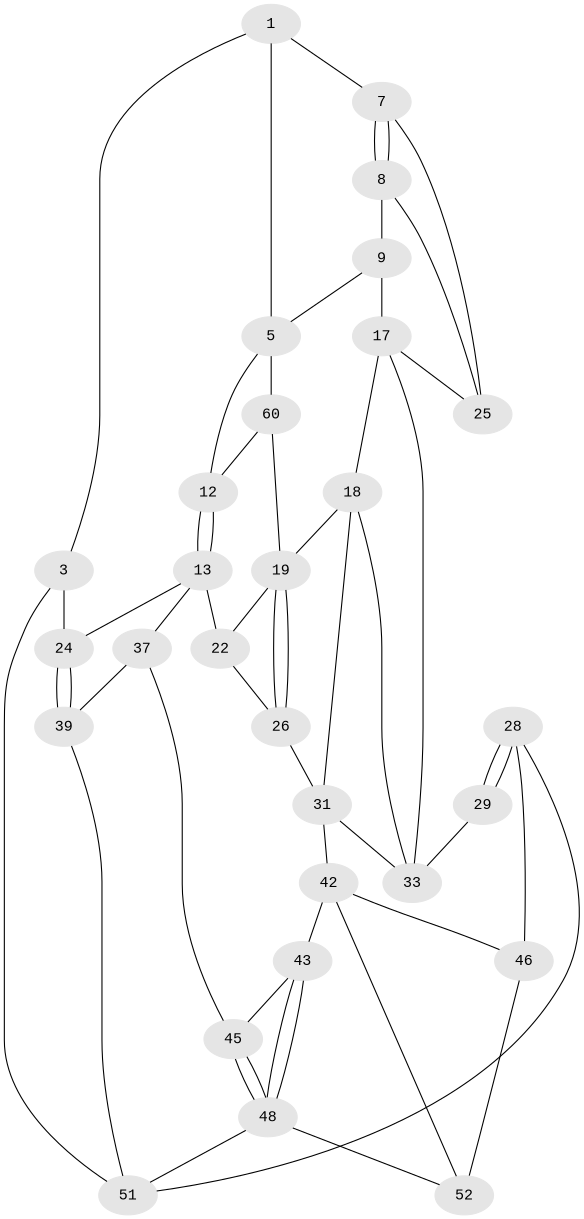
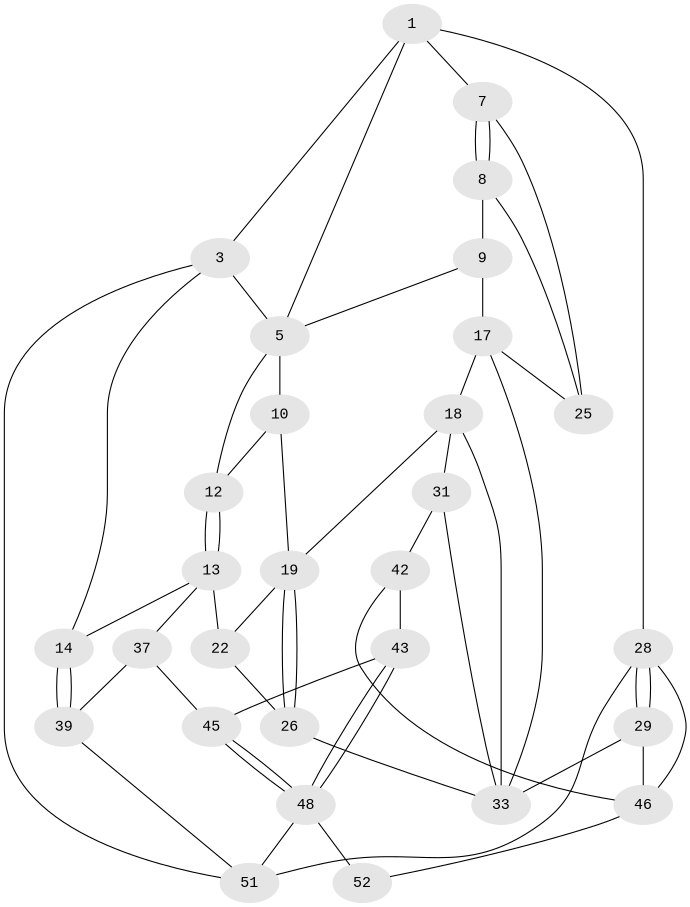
none -> (643, 269)
none -> (250, 297)
(271, 414) -> (280, 414)
(64, 649) -> (64, 649)
(302, 766) -> (394, 768)
none -> (643, 766)
(396, 1039) -> none
